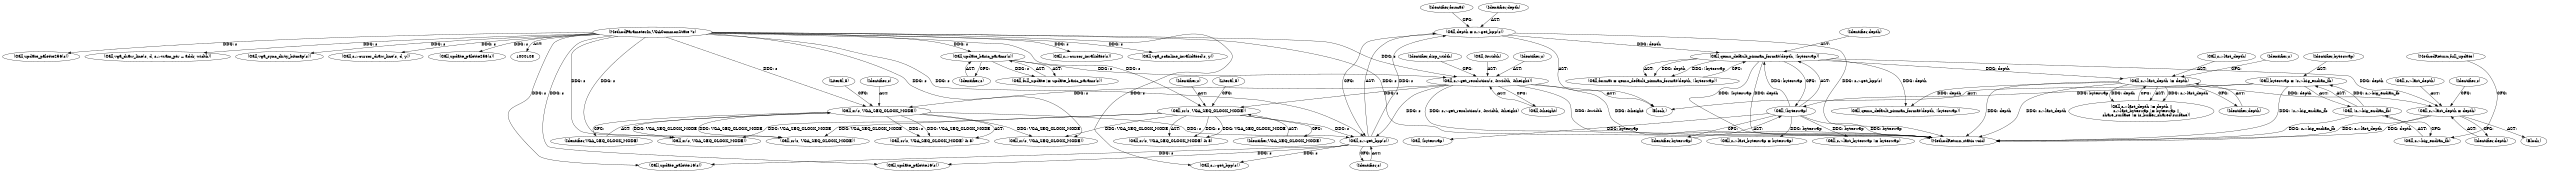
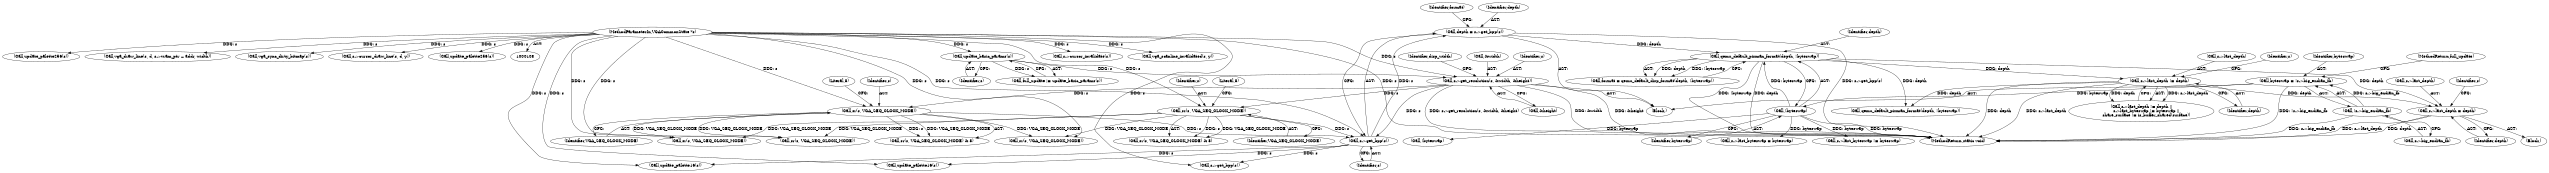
(1041, 69) -> (1041, 69)
(1653, 81) -> (1653, 81)
(2496, 105) -> (2373, 69)
